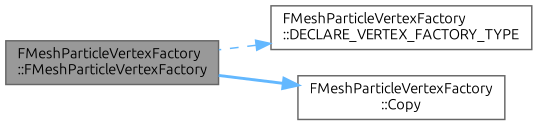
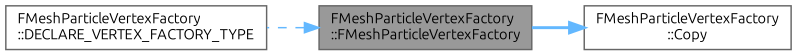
(237, 48) -> (286, 28)
